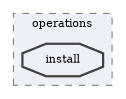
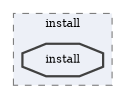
(63, 24) -> (63, 24)
